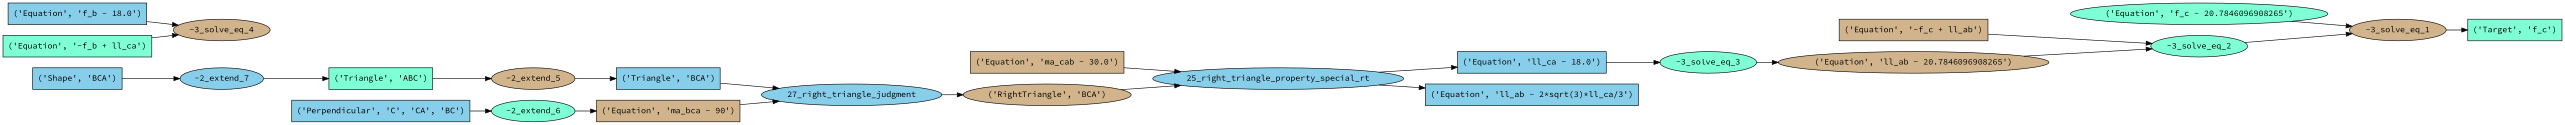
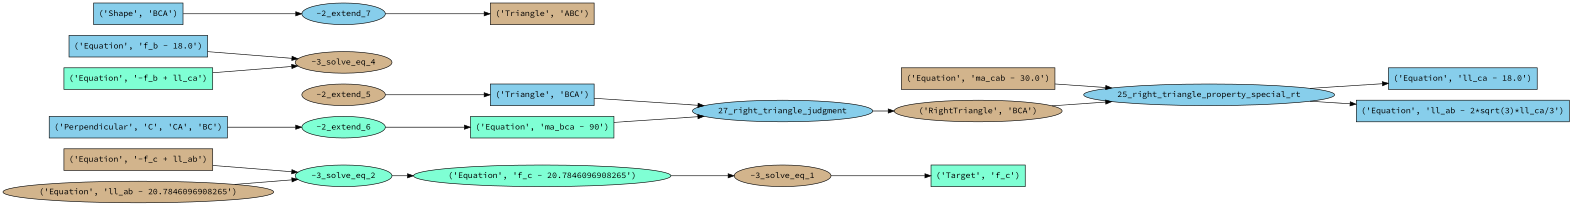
(2295, 38) -> (400, 176)
(1708, 62) -> none
(381, 79) -> (542, 14)
(459, 79) -> none
(668, 111) -> (542, 127)
